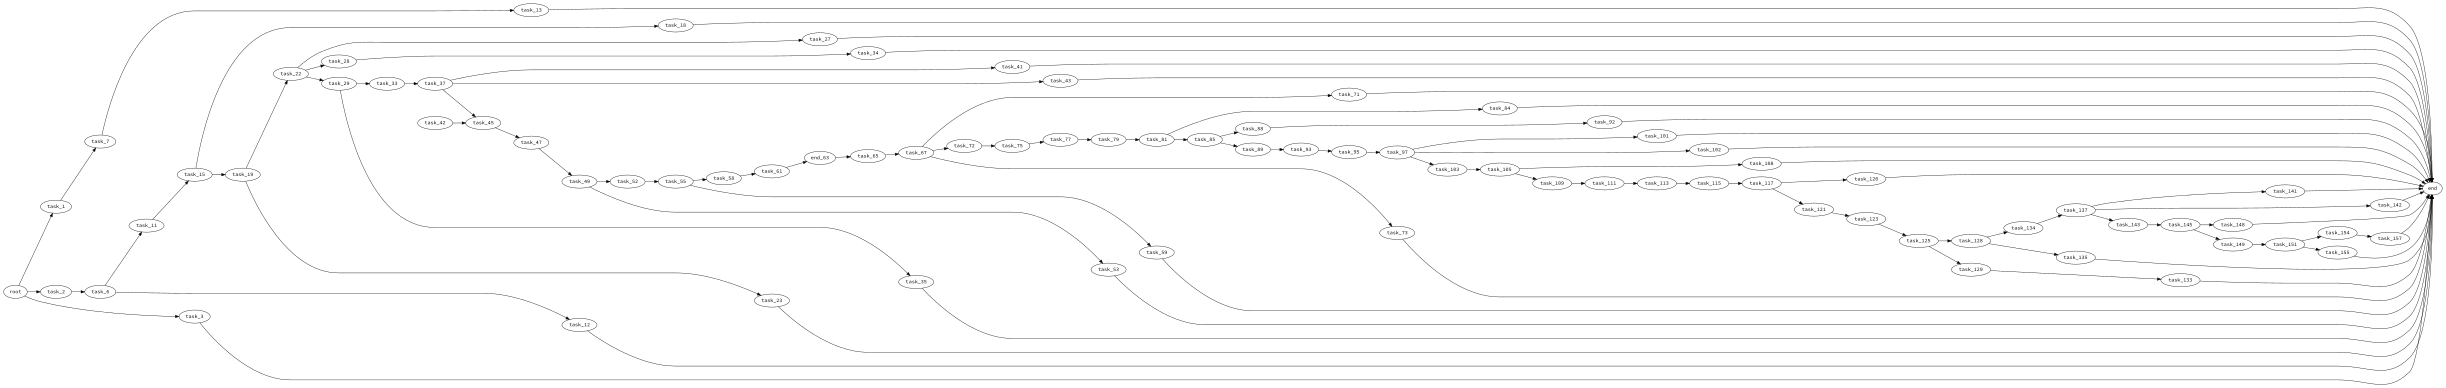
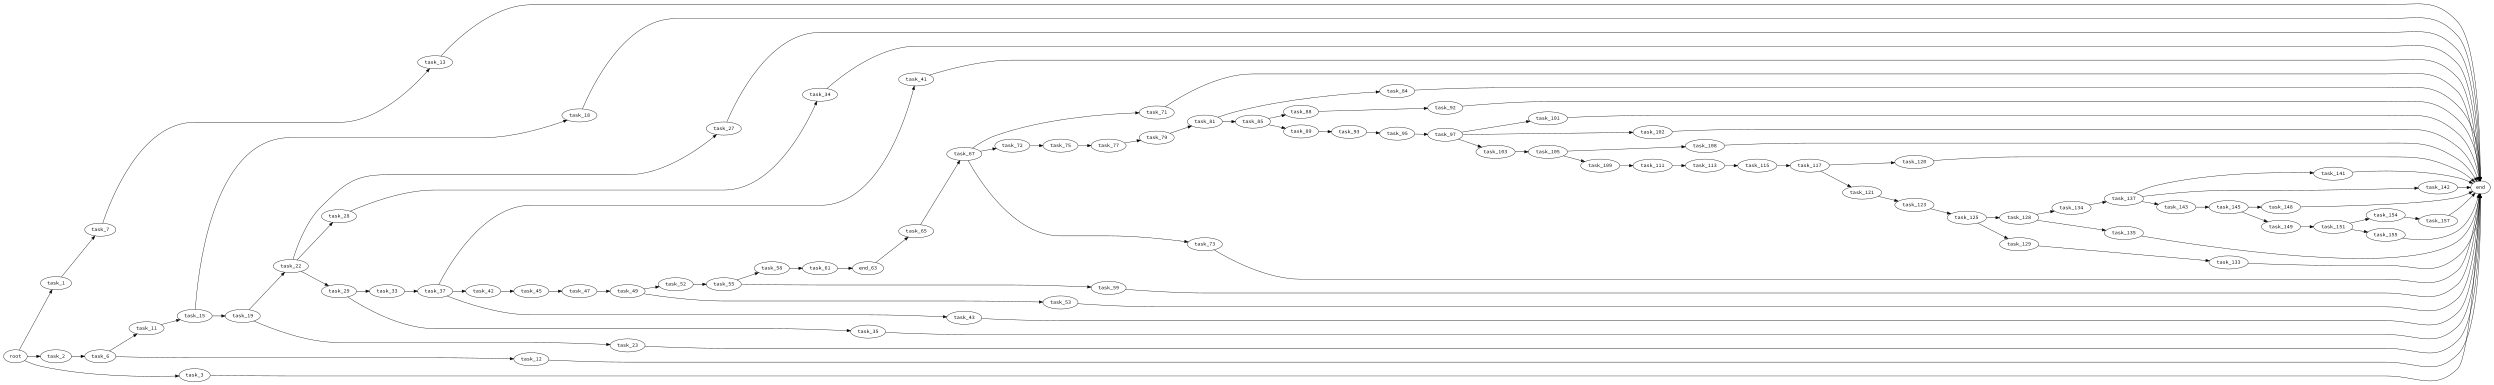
(458, 102) -> (457, 291)
